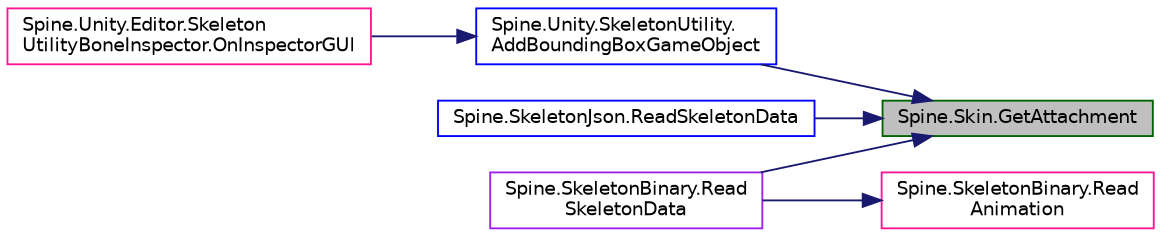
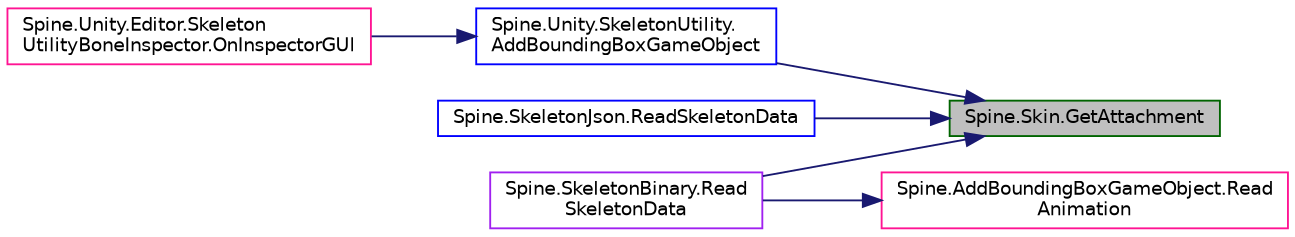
(1018, 200) -> (1085, 200)
